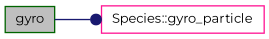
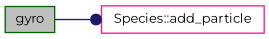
(183, 20) -> (183, 20)
